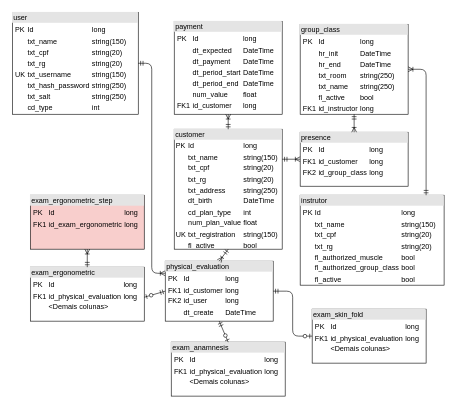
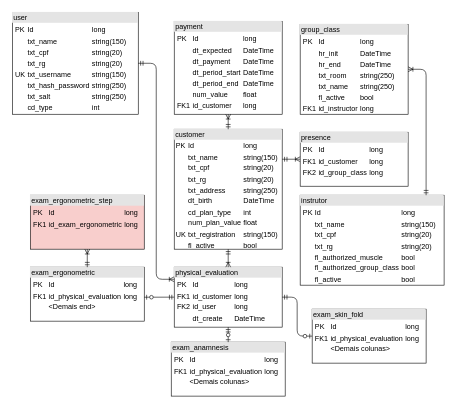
(354, 121) -> none
(76, 289) -> (76, 289)
(219, 291) -> (228, 297)
